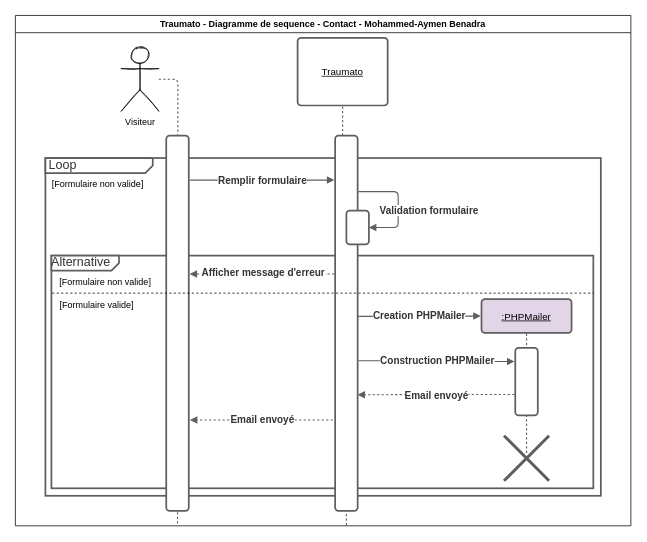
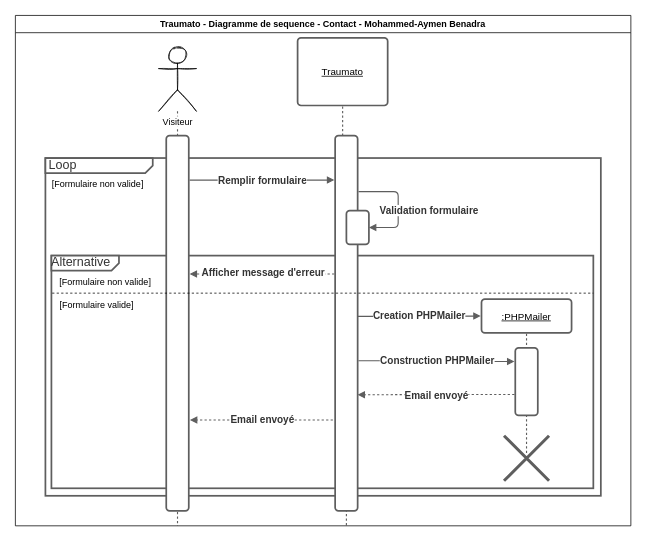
(140, 79) -> (177, 79)
(526, 316) -> (526, 316)
